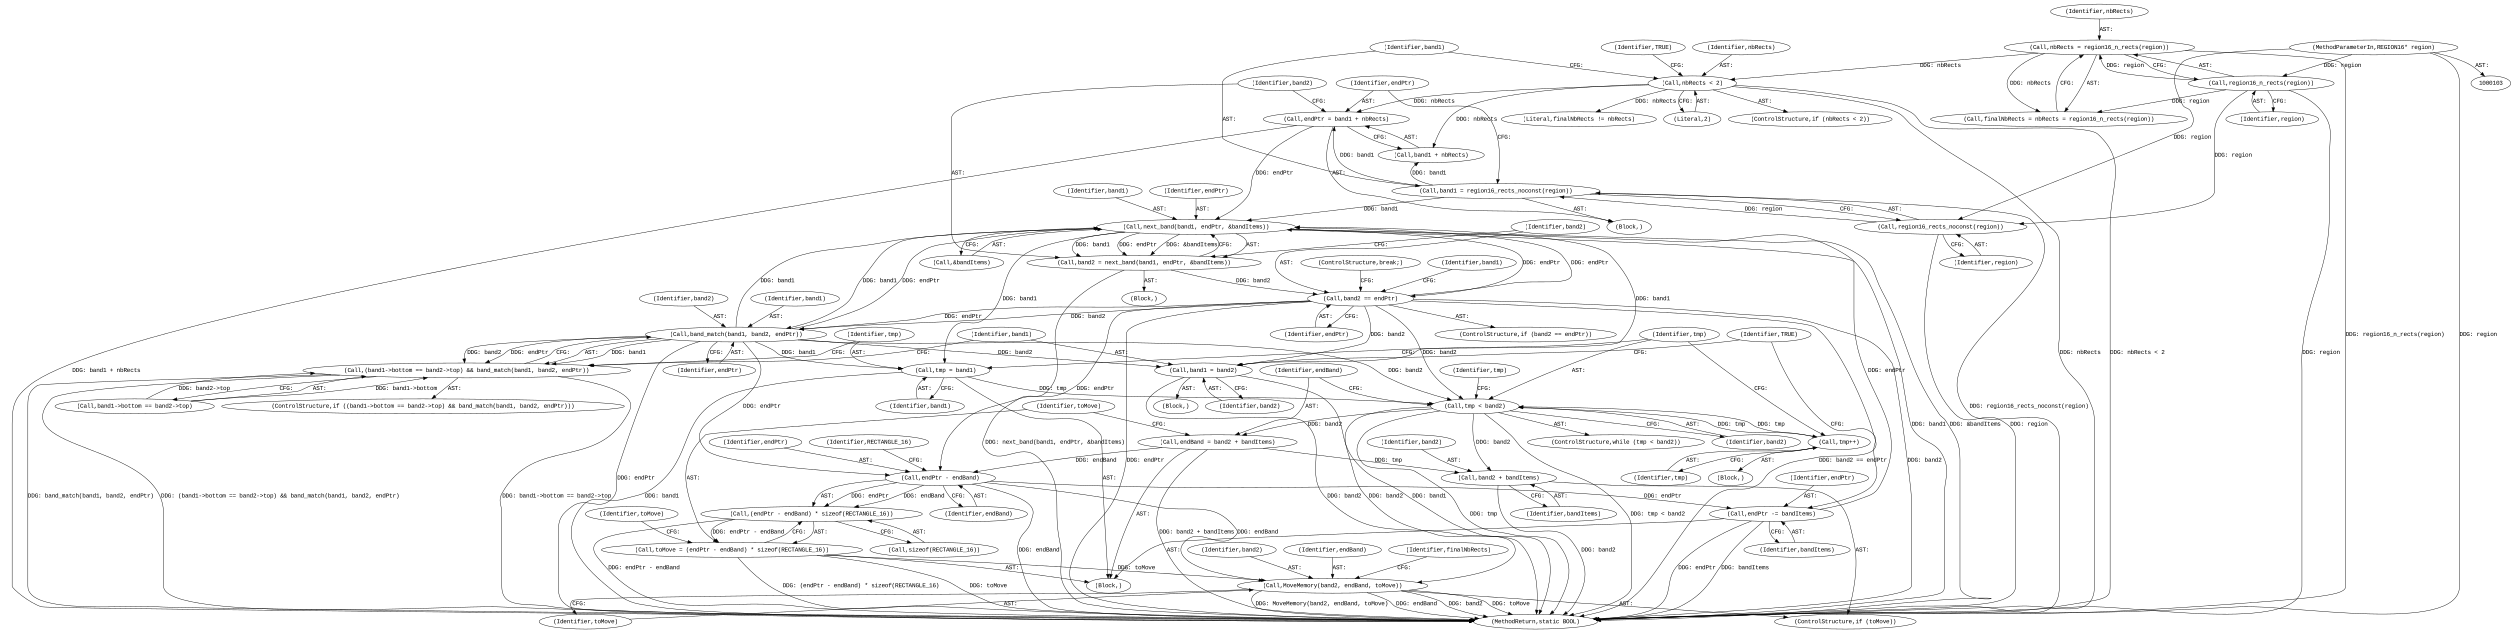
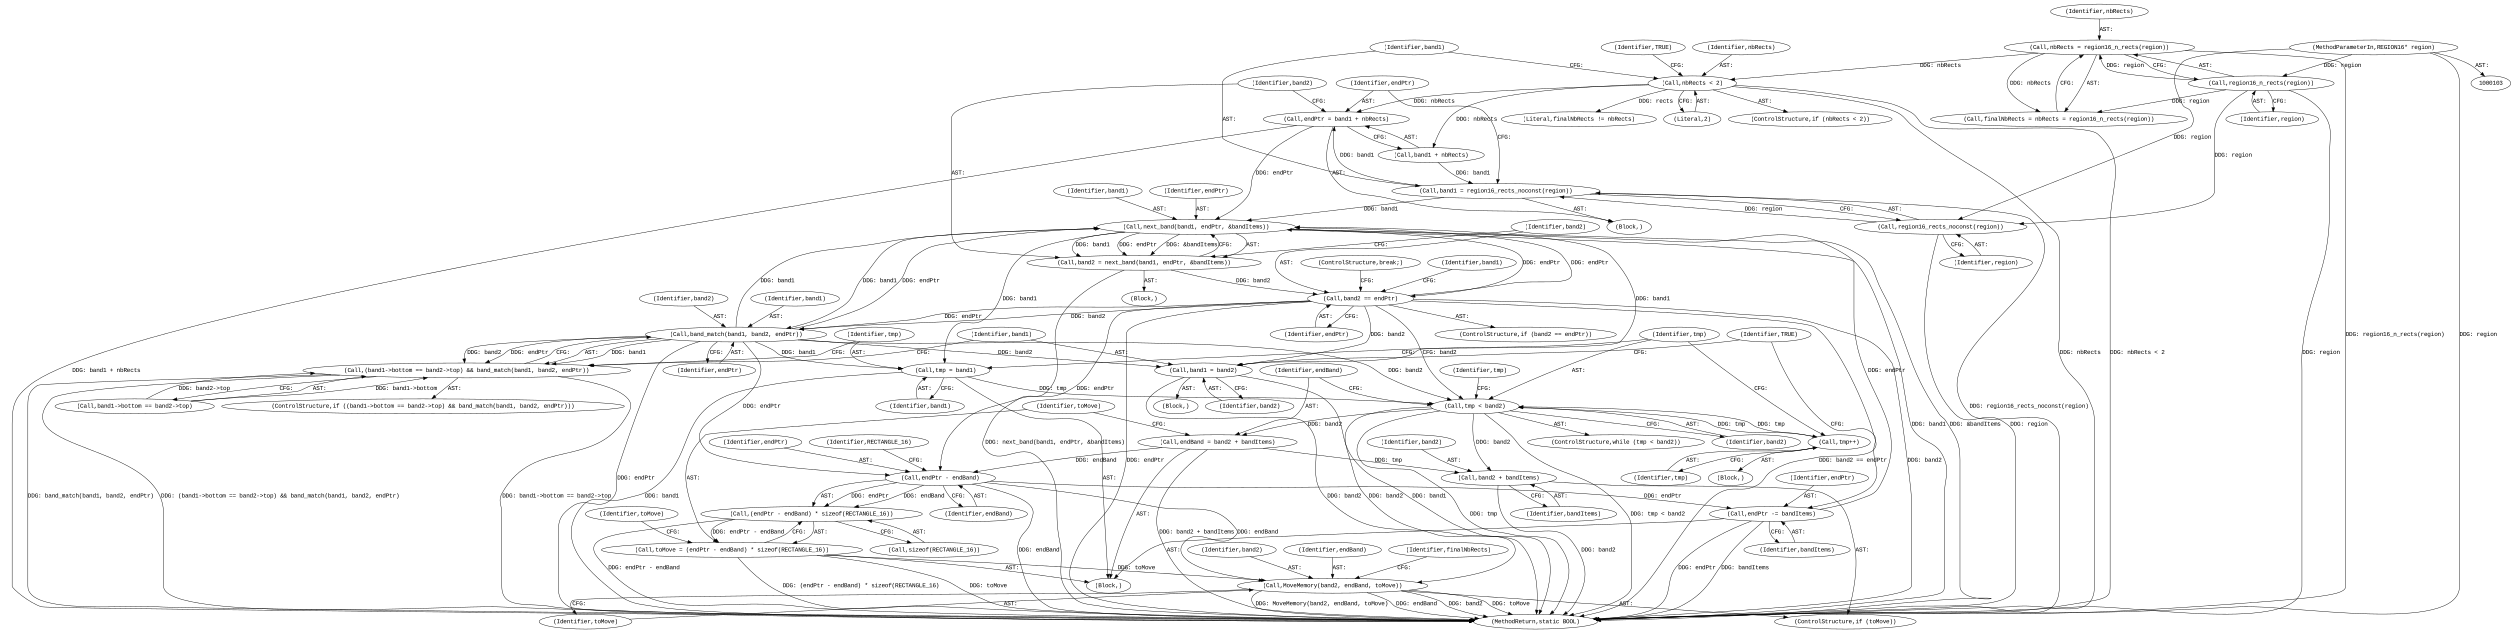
(1656, 101) -> (1656, 101)
(1416, 179) -> (1452, 174)
(962, 263) -> none
(1440, 352) -> (1440, 352)
